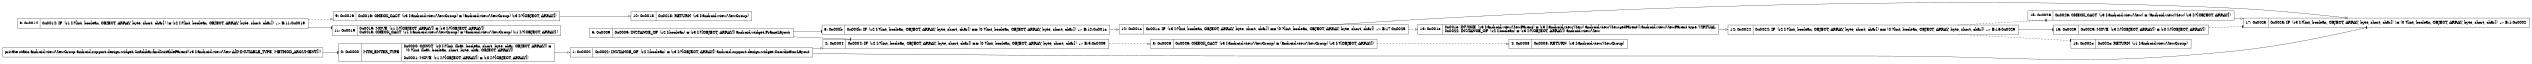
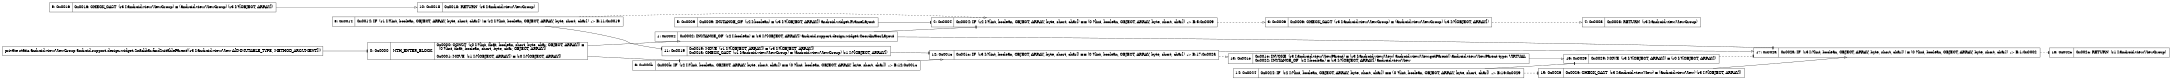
(319, 19) -> (782, 13)
(1722, 30) -> (1545, 59)
(807, 31) -> (633, 59)
(2014, 37) -> (2044, 53)
(817, 49) -> (925, 29)
(381, 52) -> (412, 51)
none -> (909, 53)
